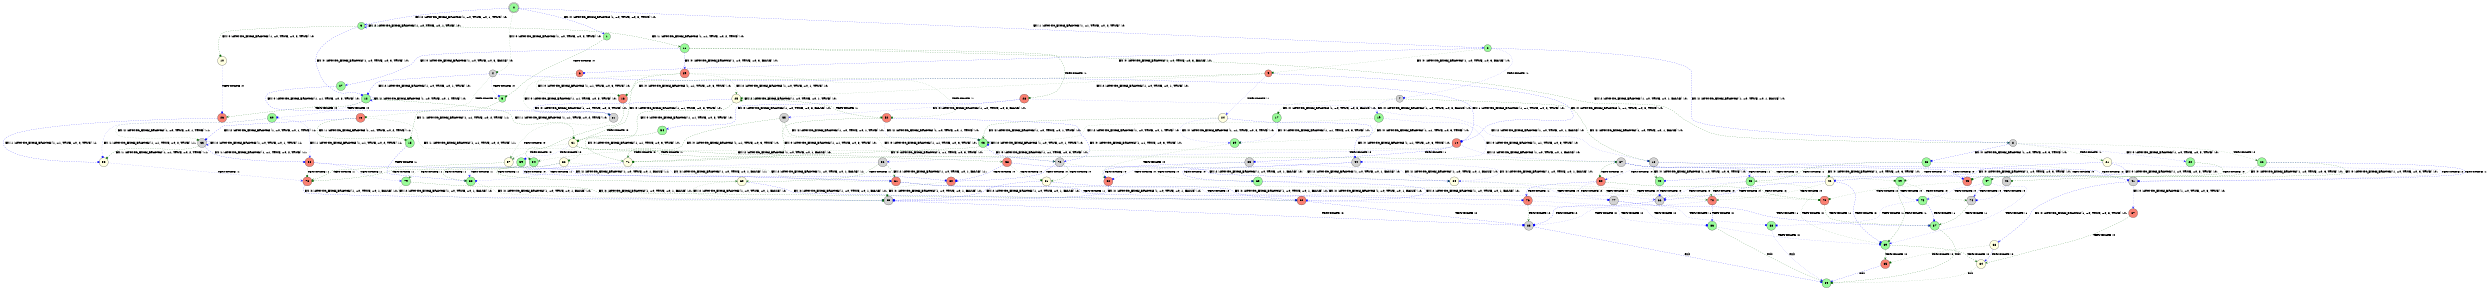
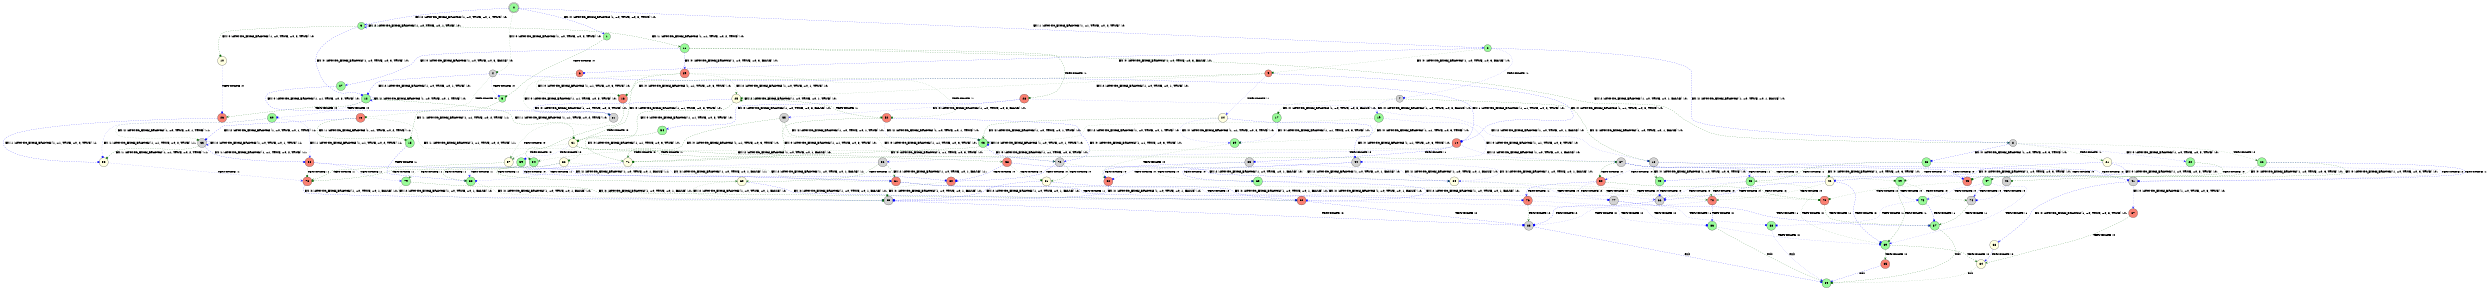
(1940, 252) -> none
